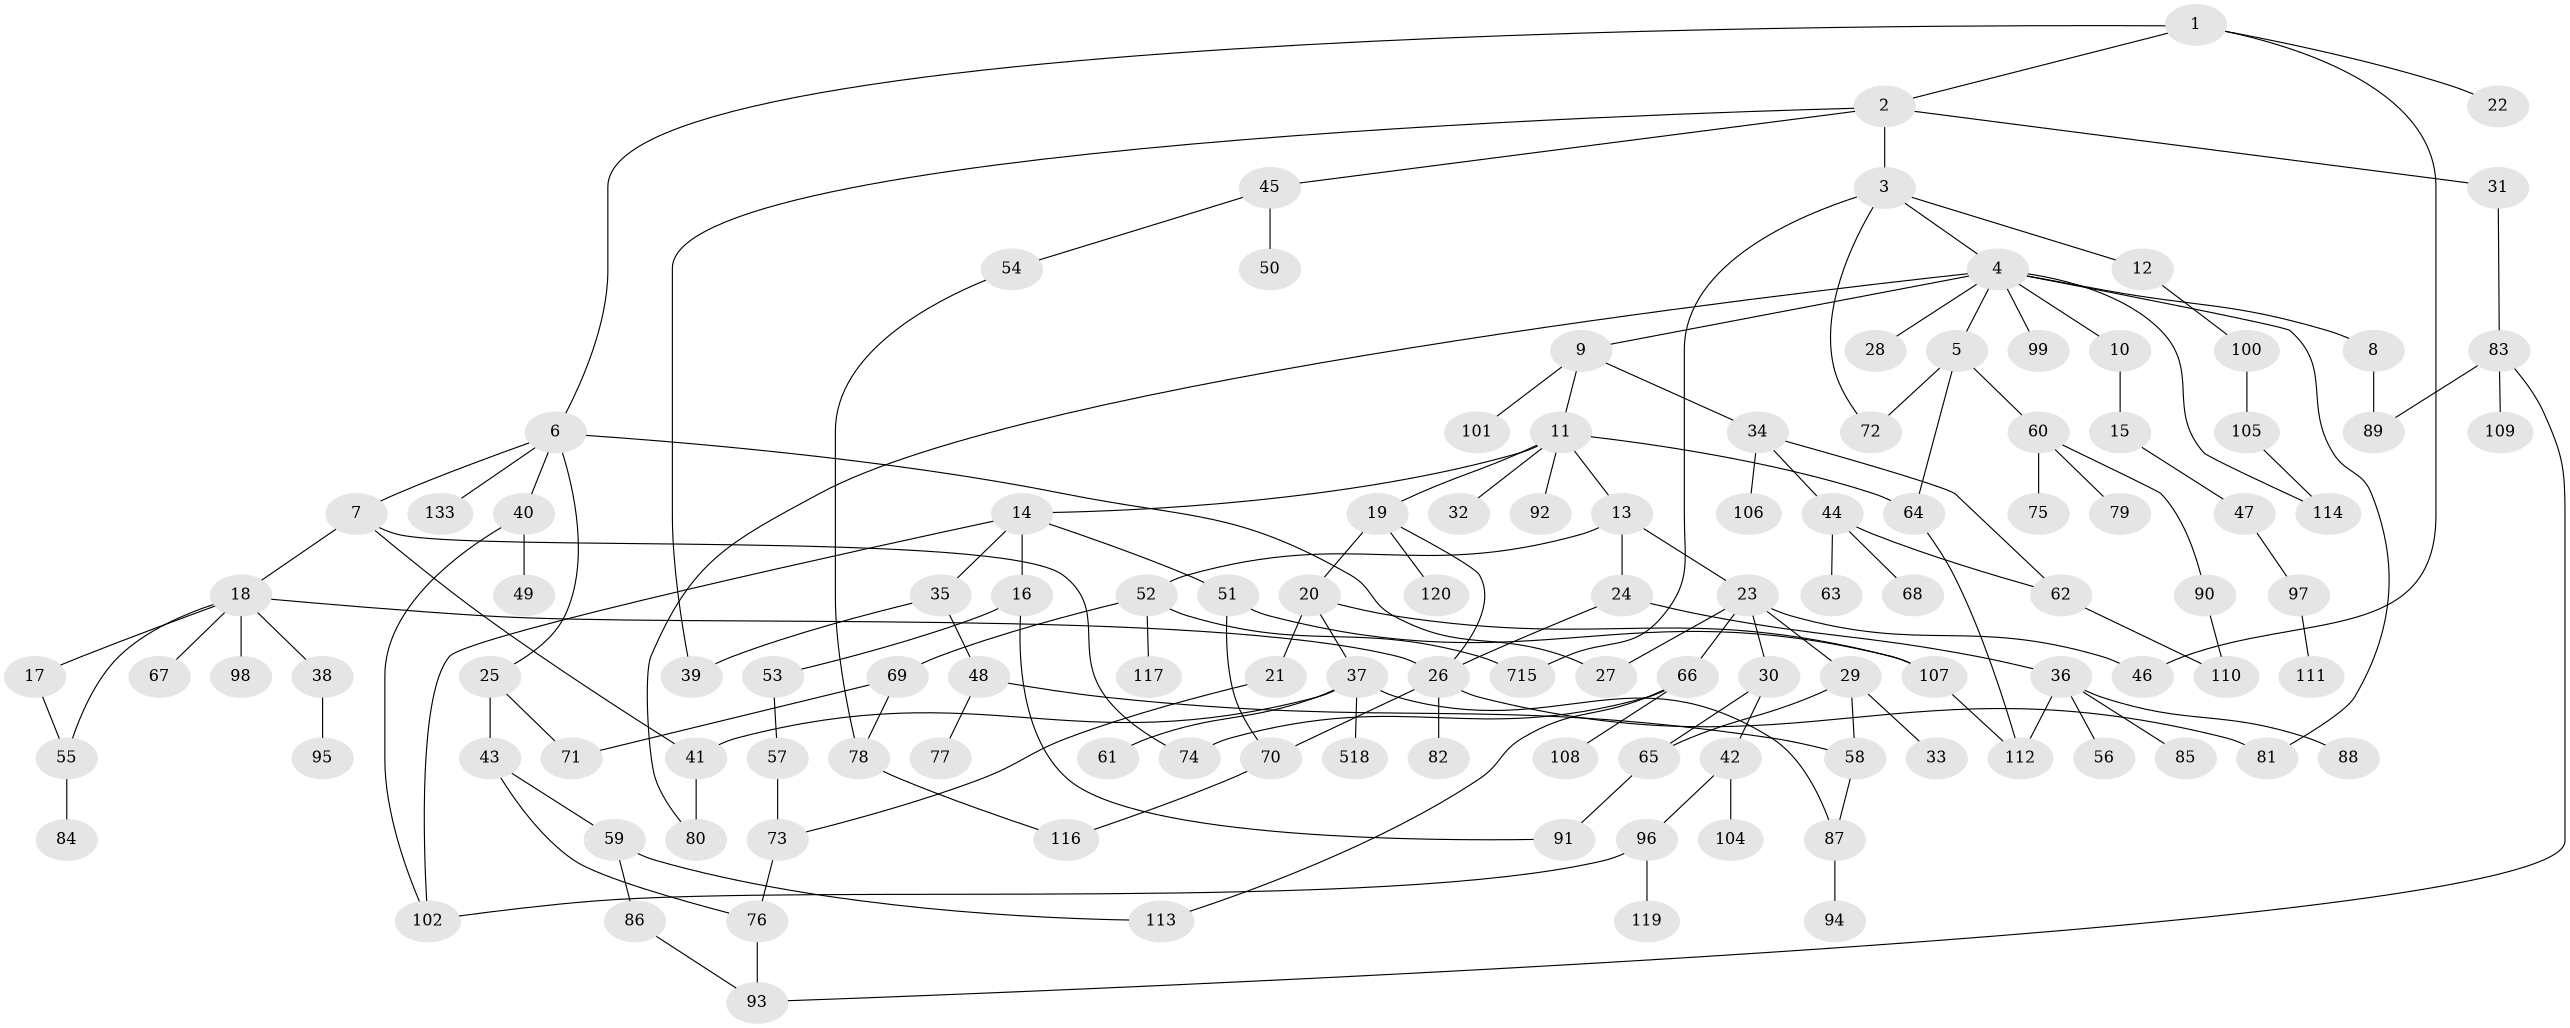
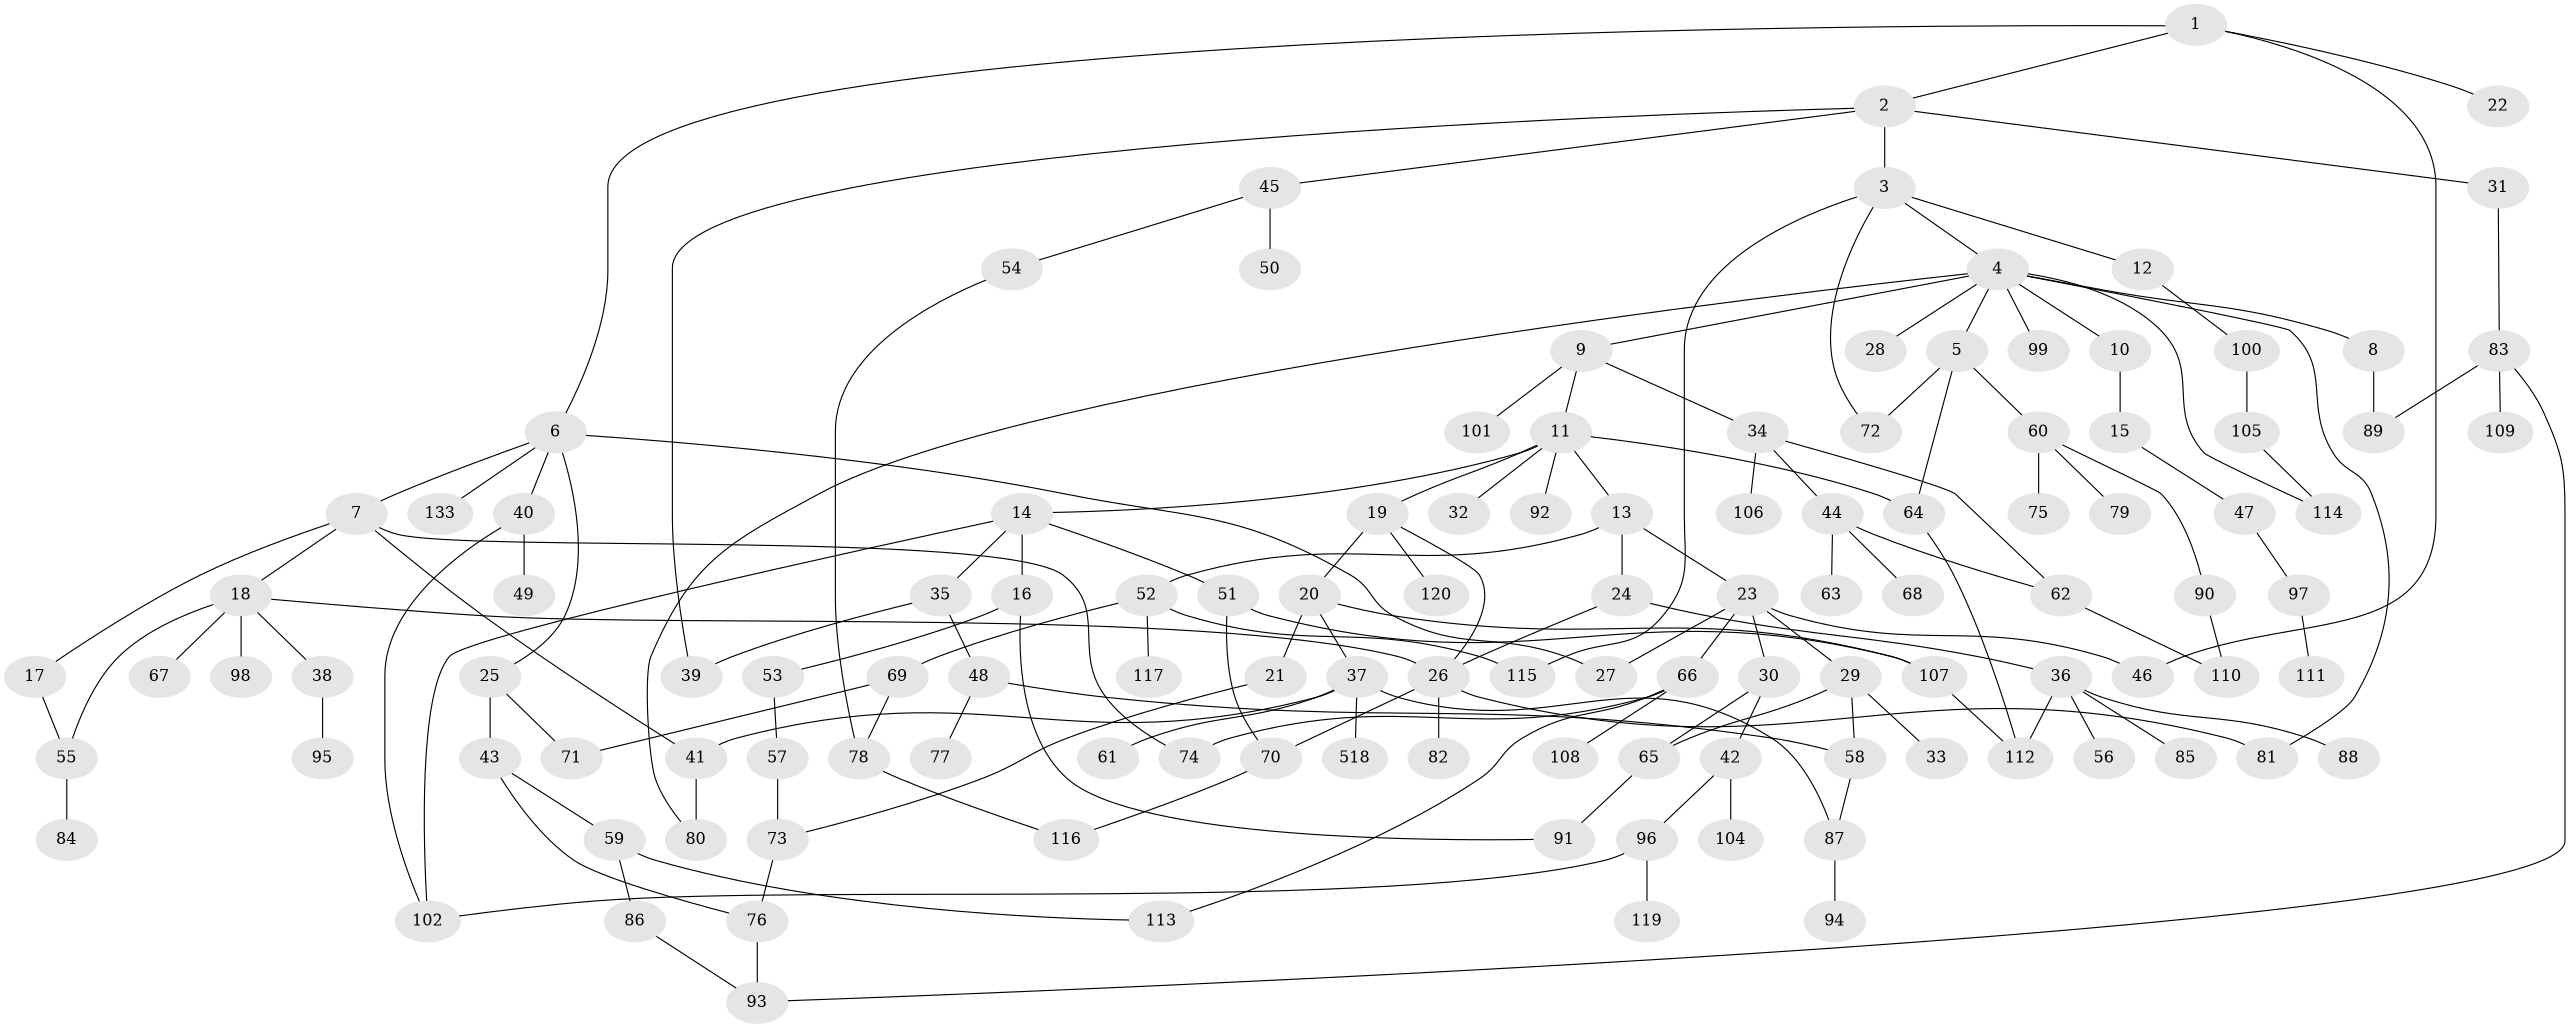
(130, 638) -> (187, 582)
(1522, 677) -> (1522, 677)
